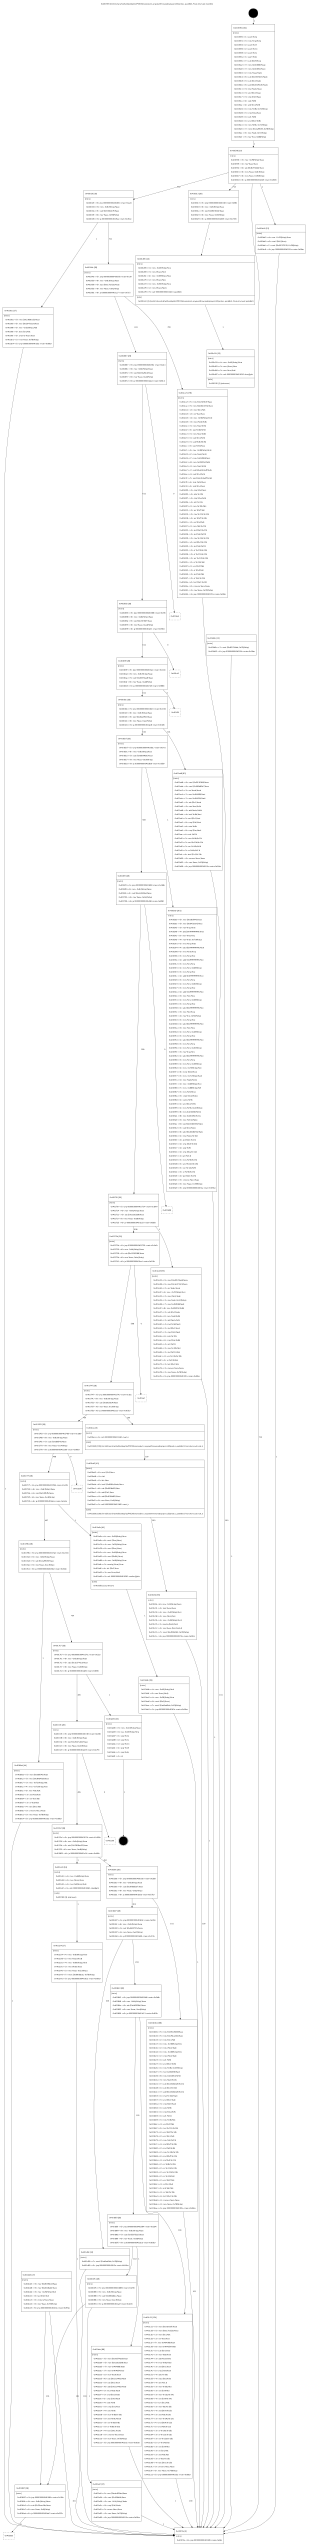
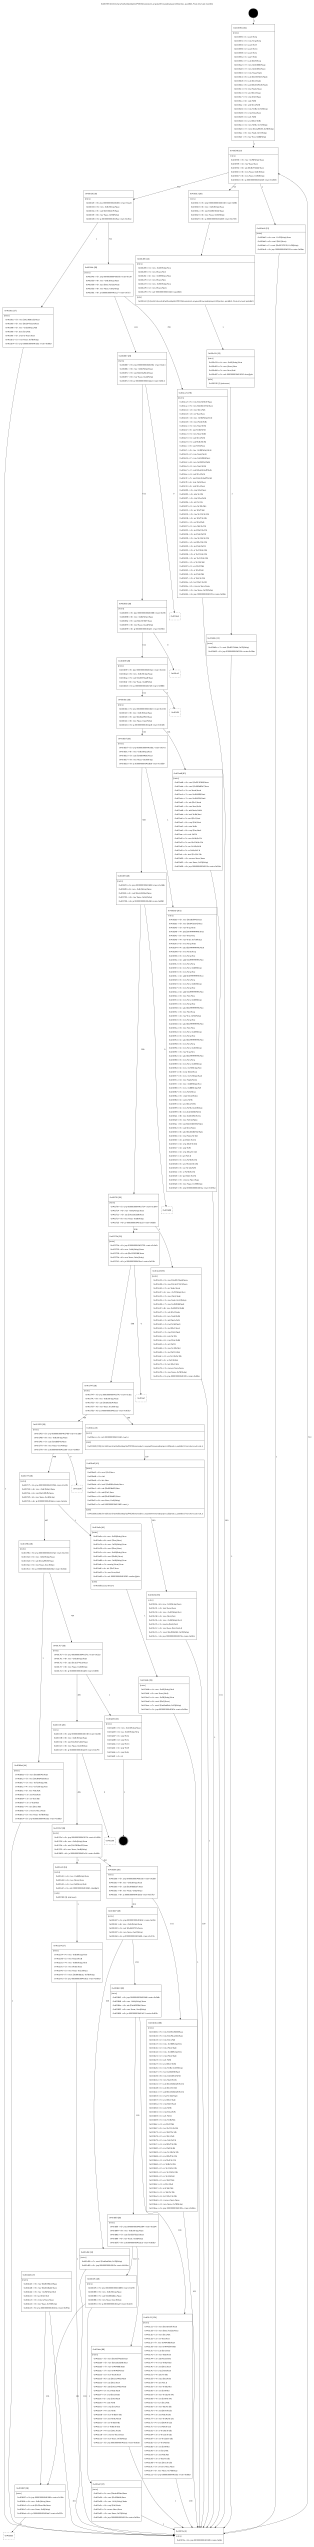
none -> (231, 510)
(258, 1366) -> (308, 1378)
